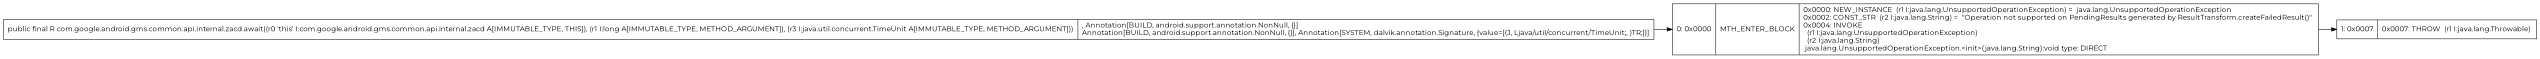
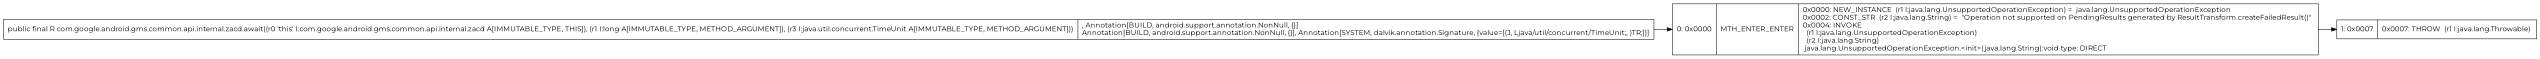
(1757, 29) -> (1757, 29)
